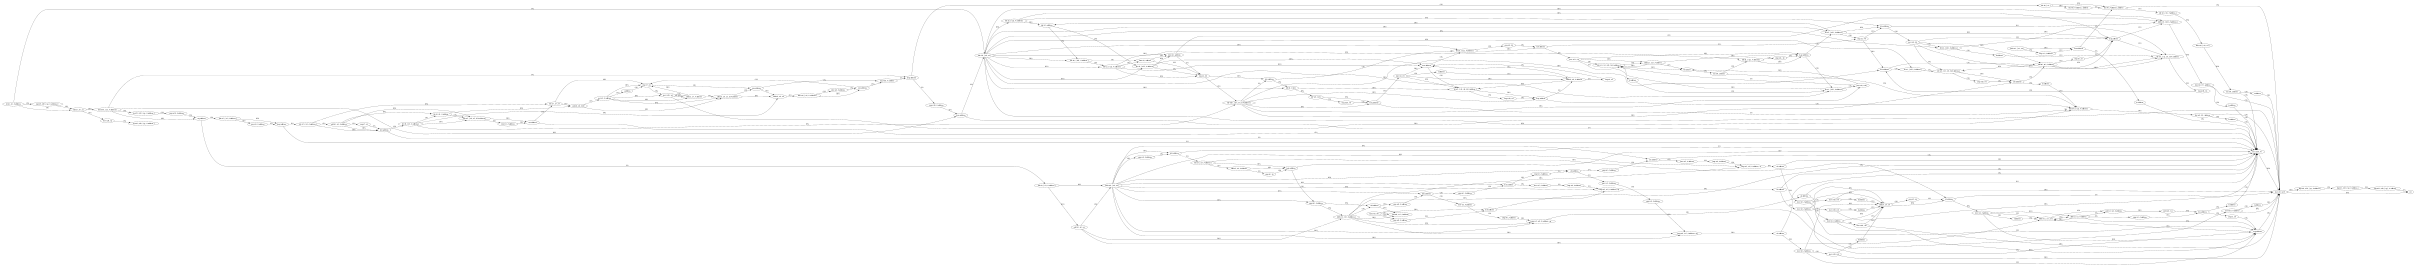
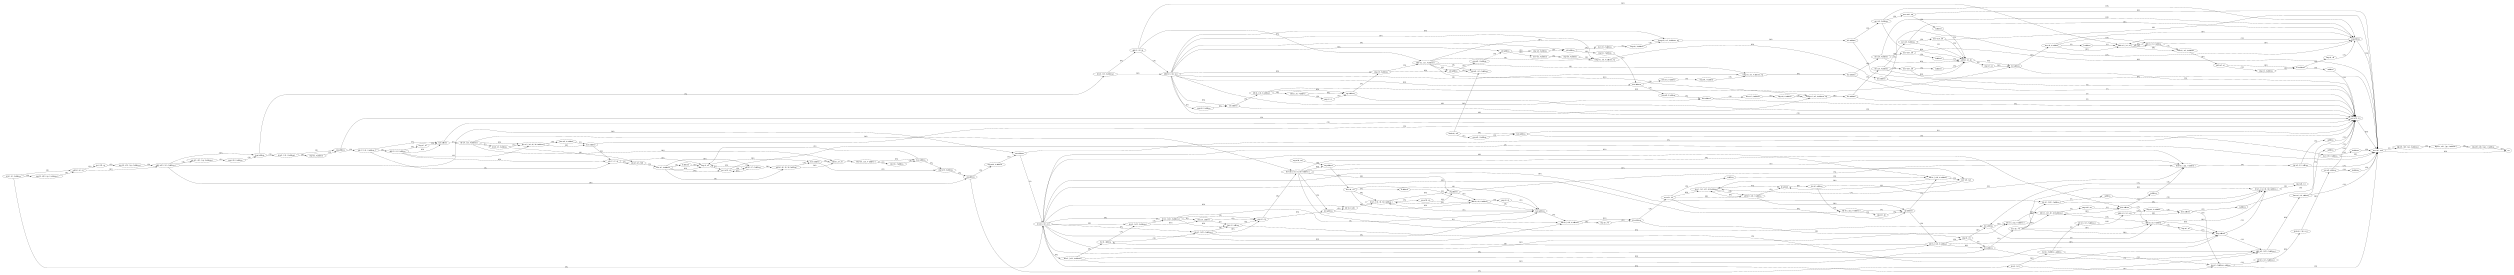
(1316, 97) -> none
(653, 110) -> none
(385, 113) -> (503, 161)
none -> (148, 165)
(2109, 217) -> (2241, 69)
none -> (2087, 223)
